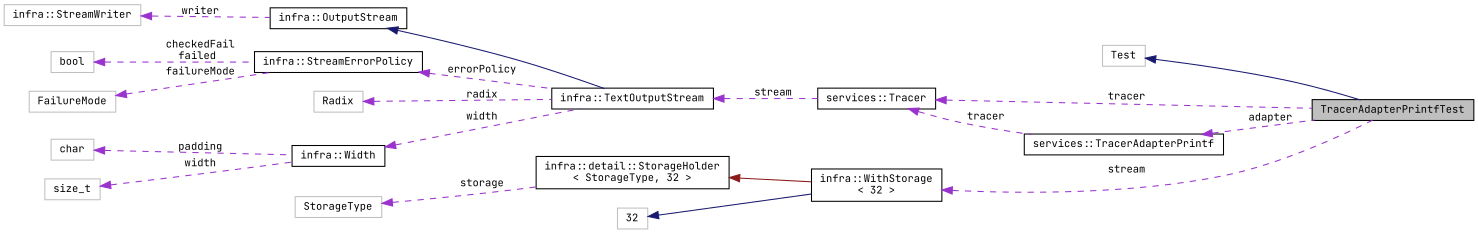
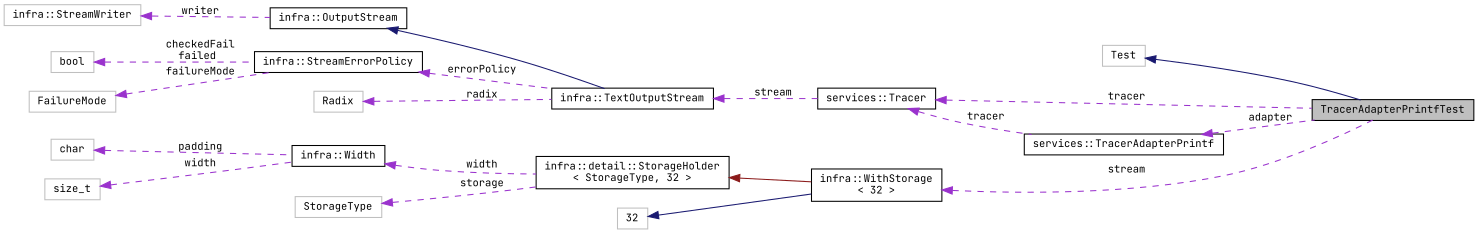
(488, 127) -> (466, 172)
